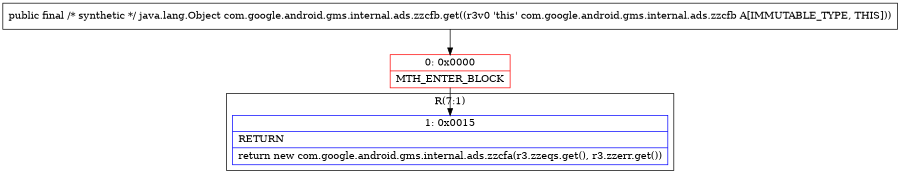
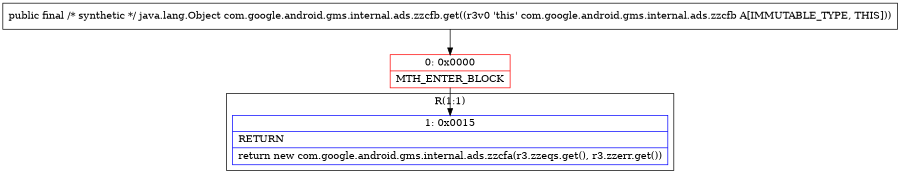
(450, 102) -> (450, 102)
